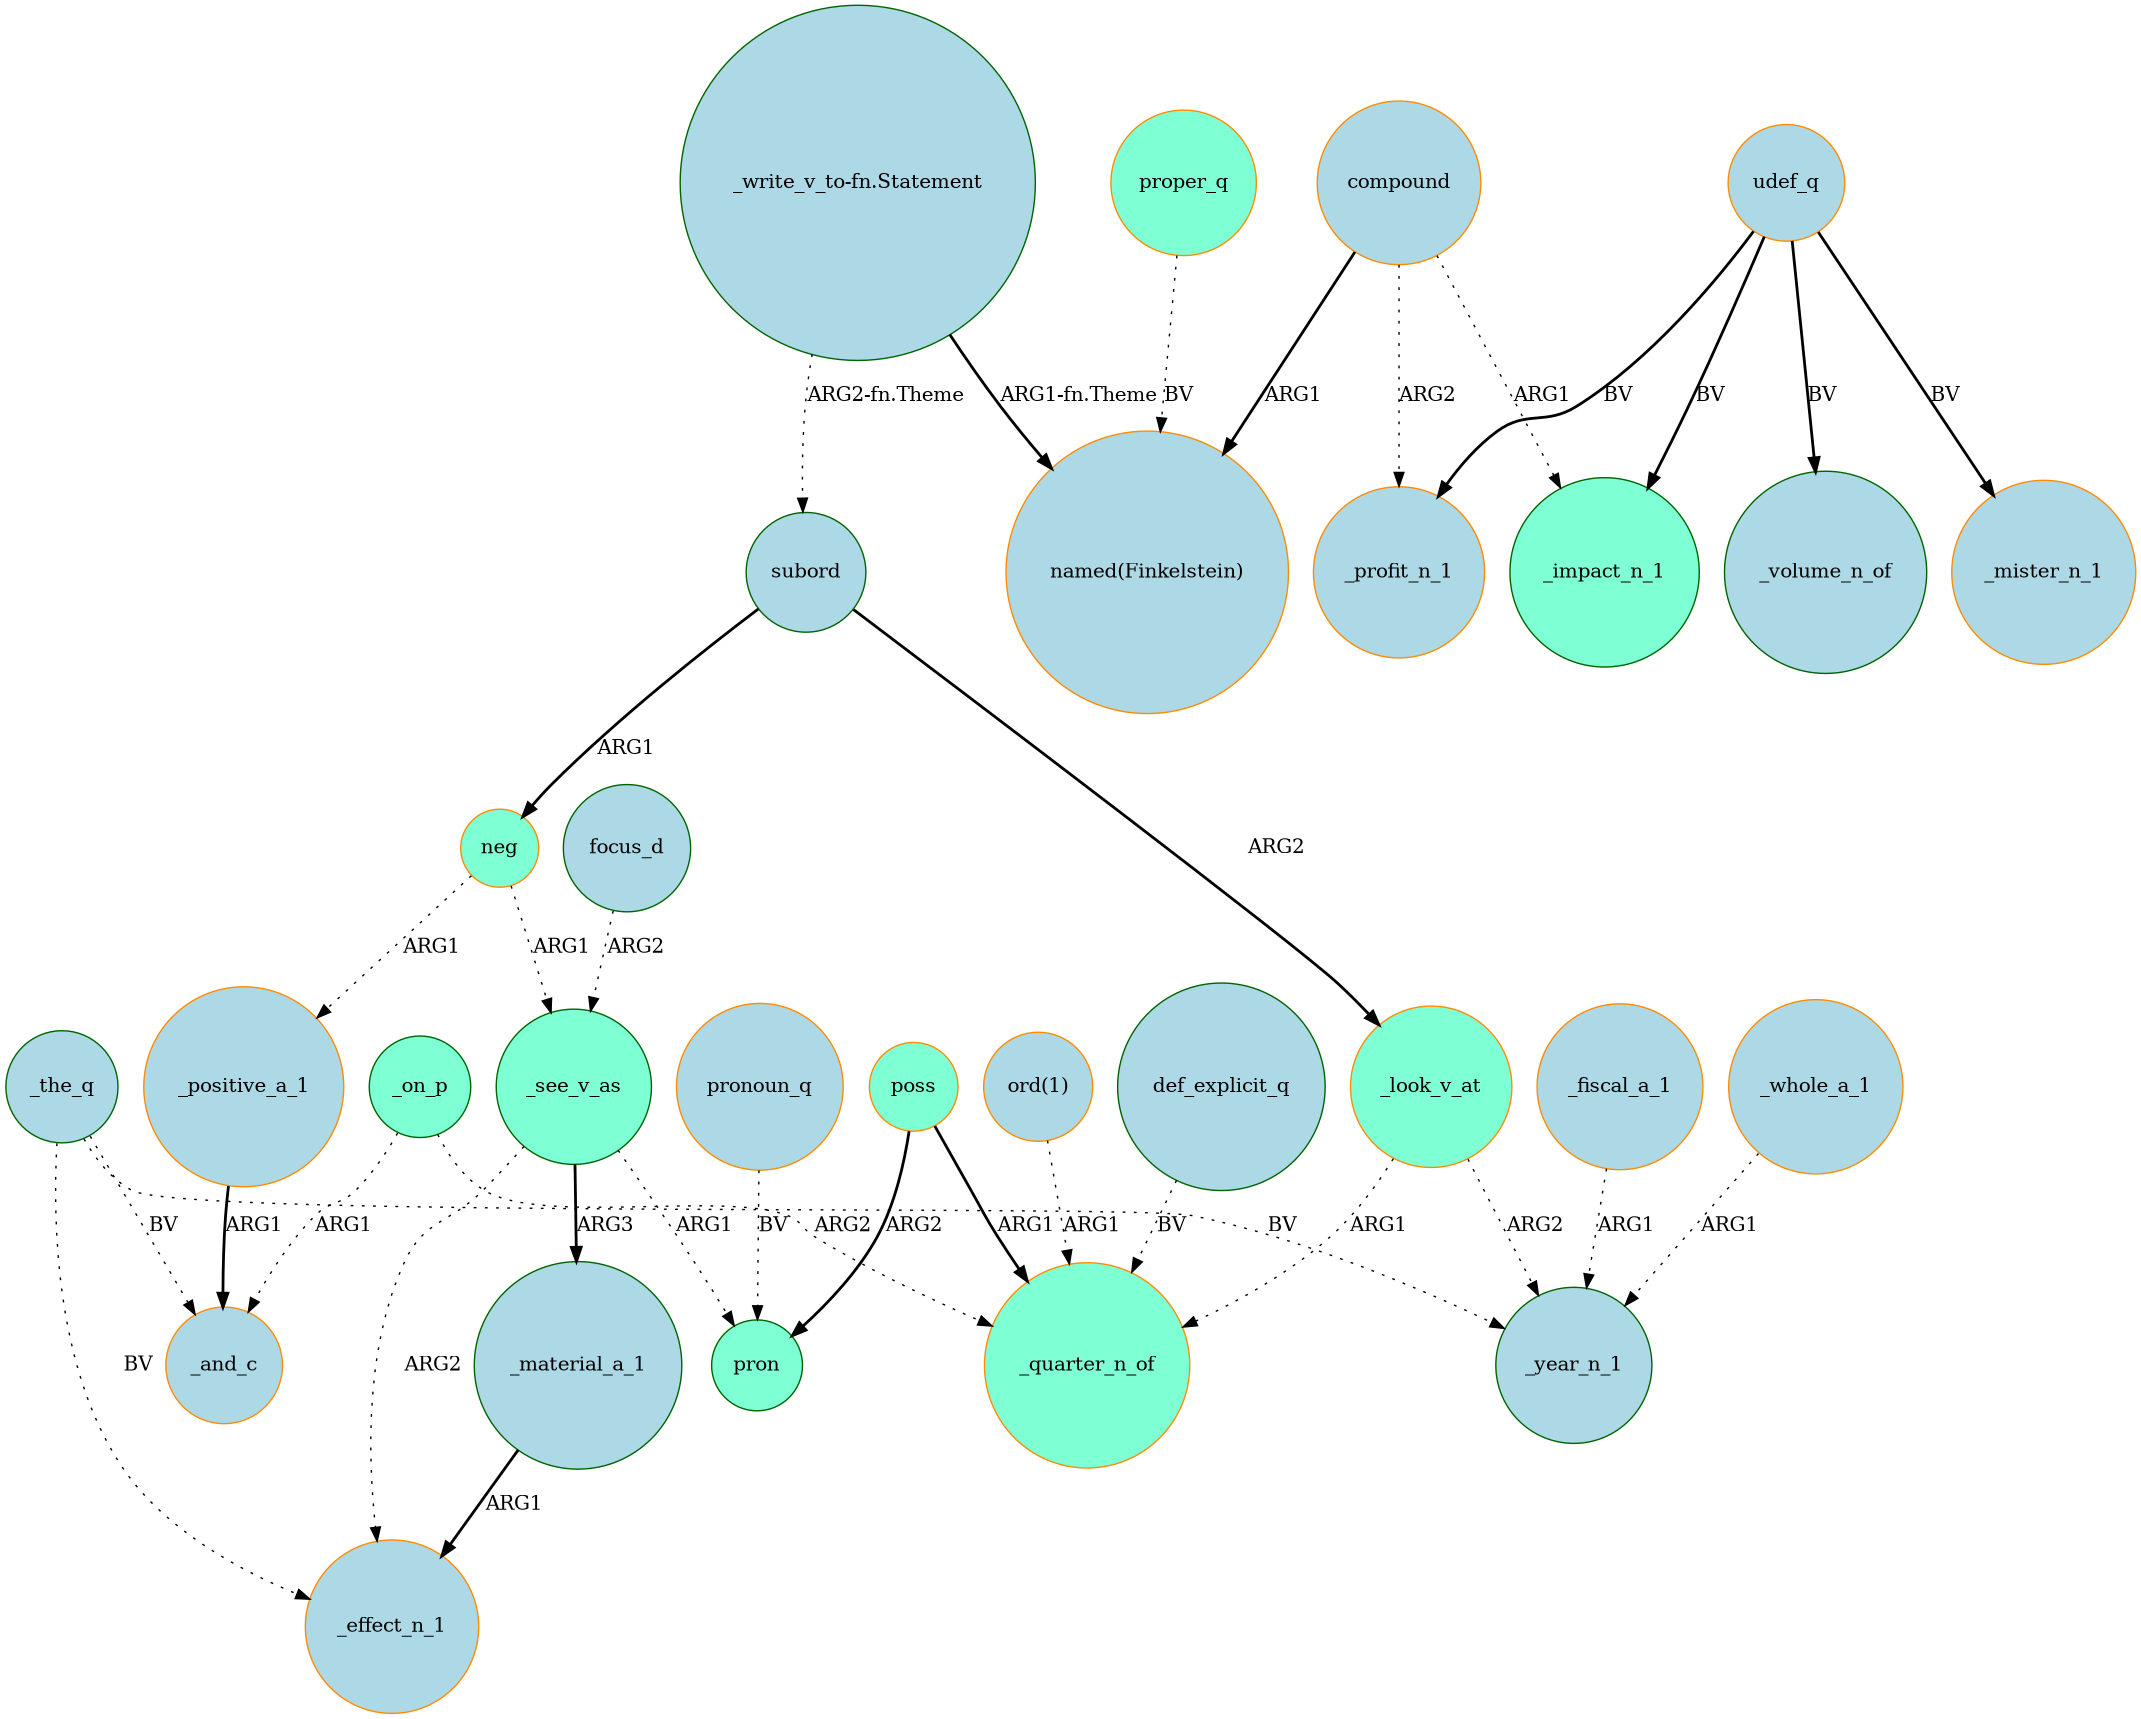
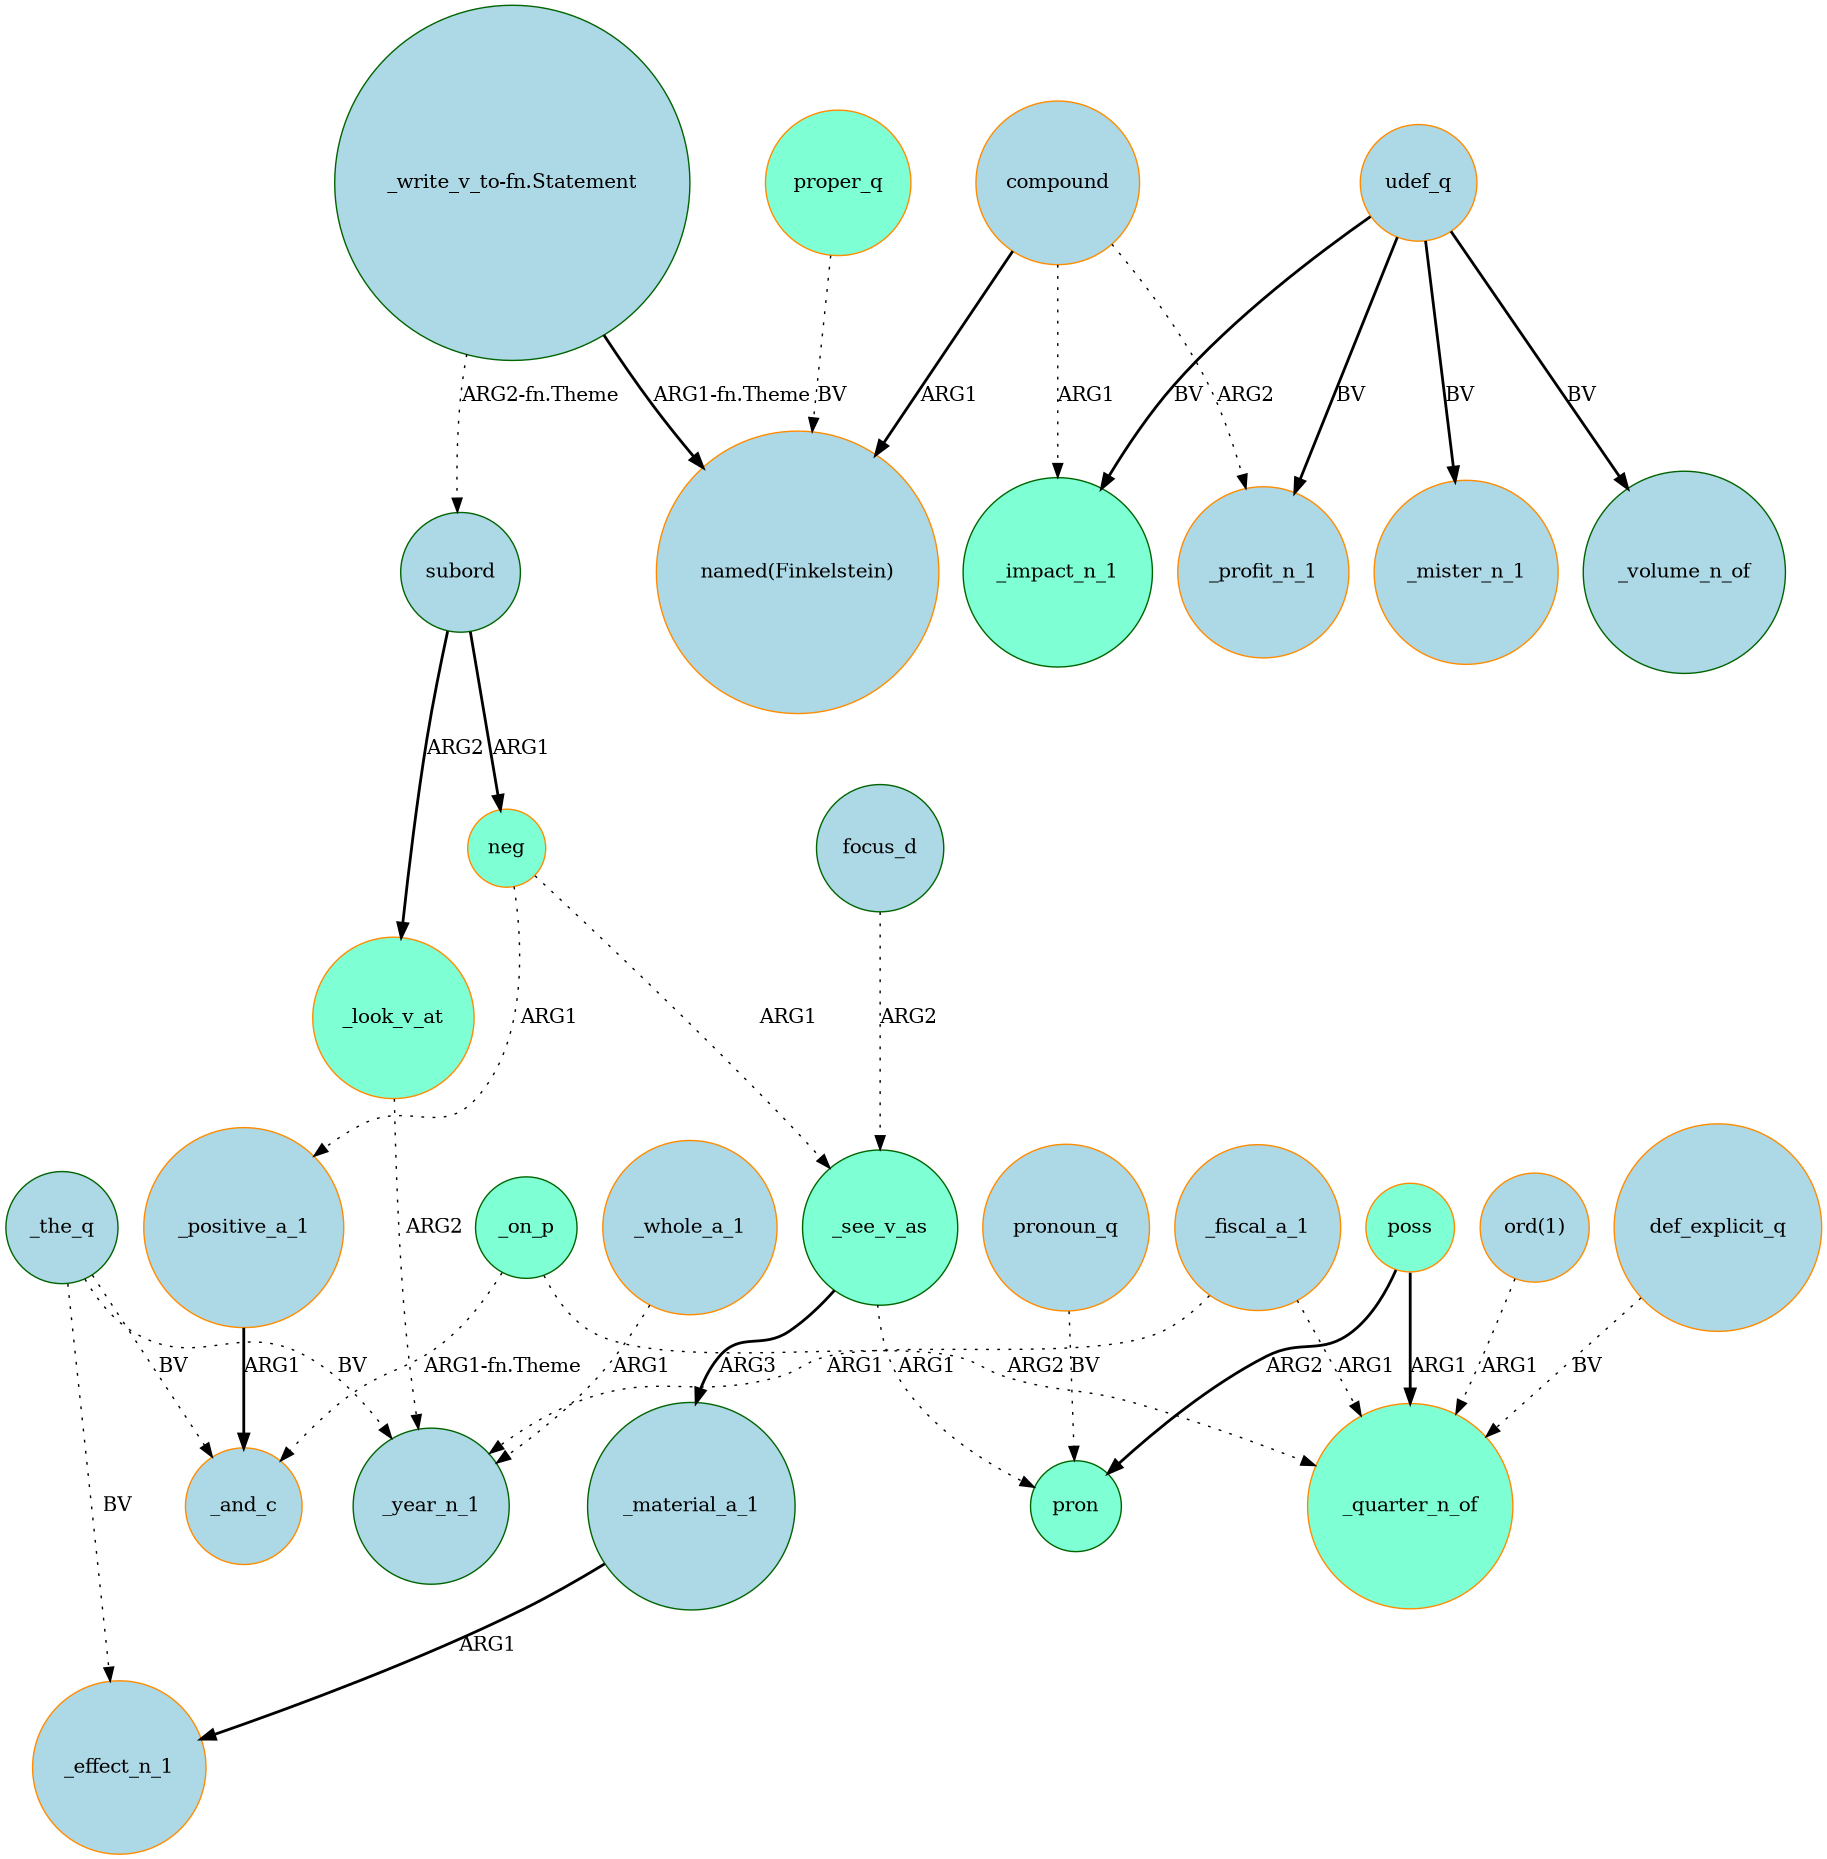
(1221, 1087) -> (1718, 1228)
(344, 1226) -> (503, 1367)
(1302, 1259) -> (1327, 1355)
(388, 1310) -> none
